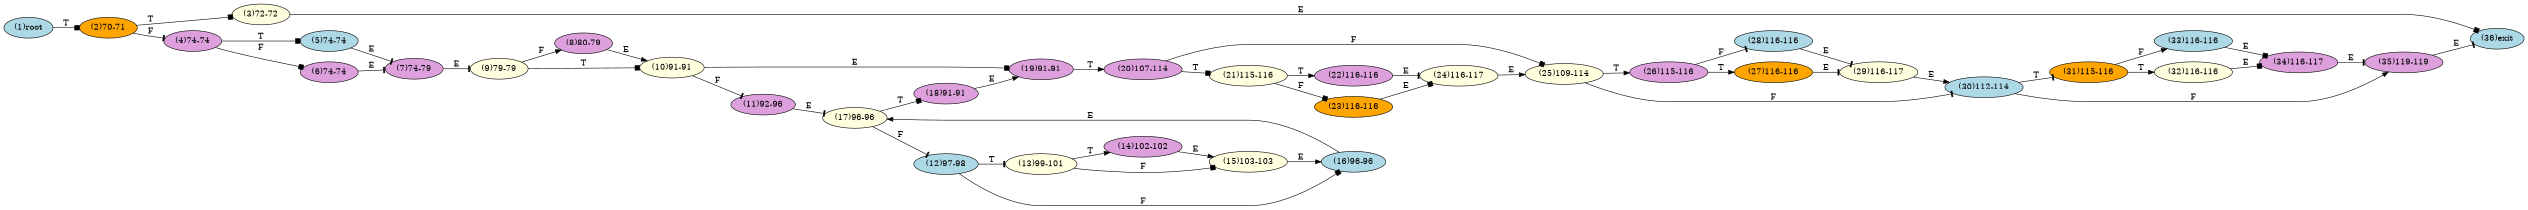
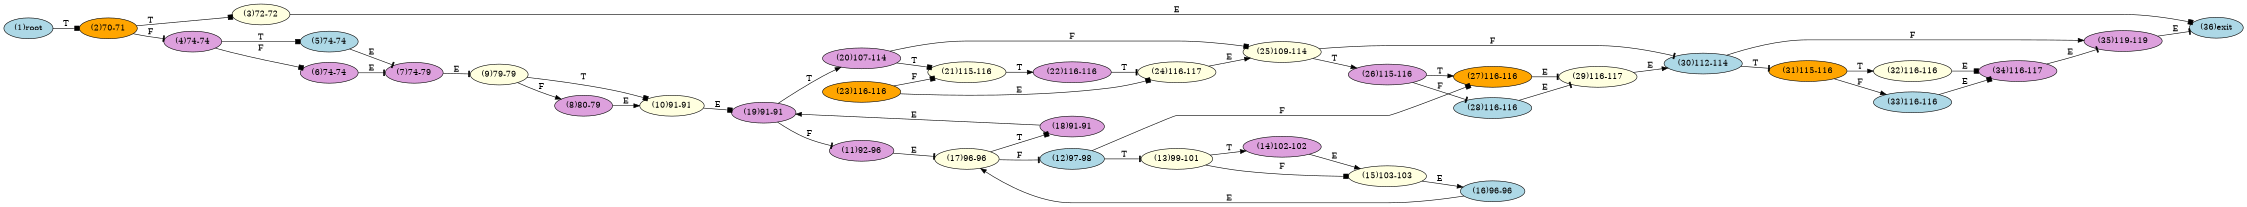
(1406, 71) -> (1125, 68)
(716, 86) -> (803, 136)
(1298, 90) -> (911, 83)
(1147, 206) -> (1277, 116)
